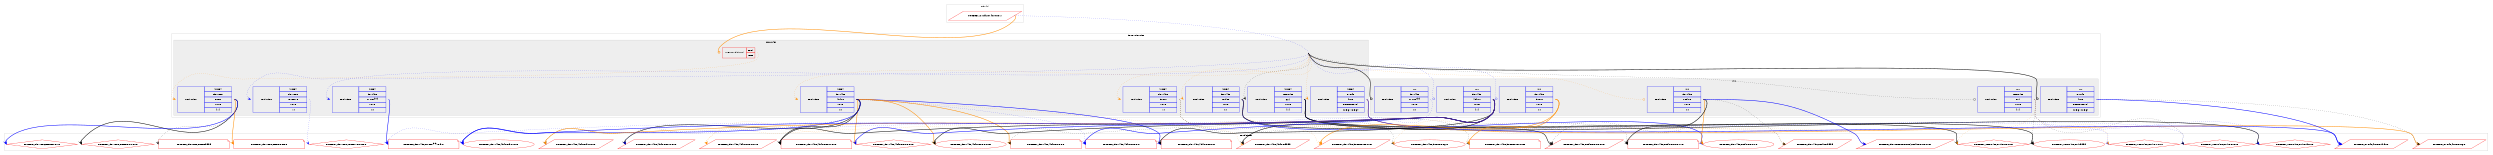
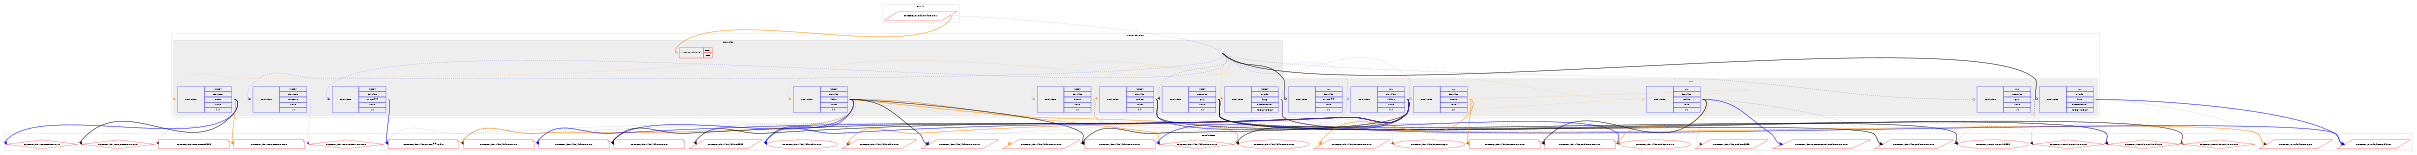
(2144, 144) -> none
